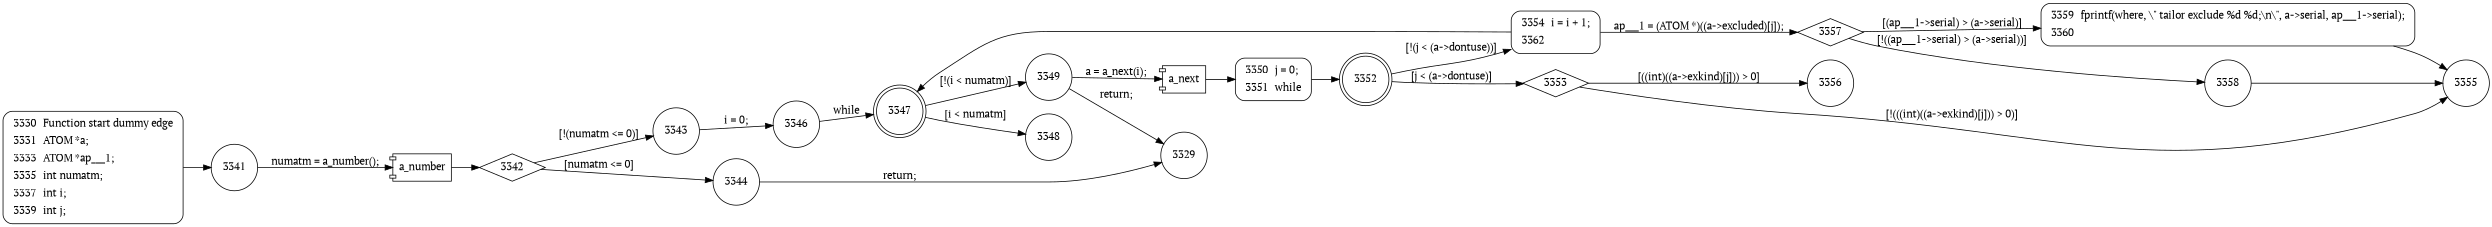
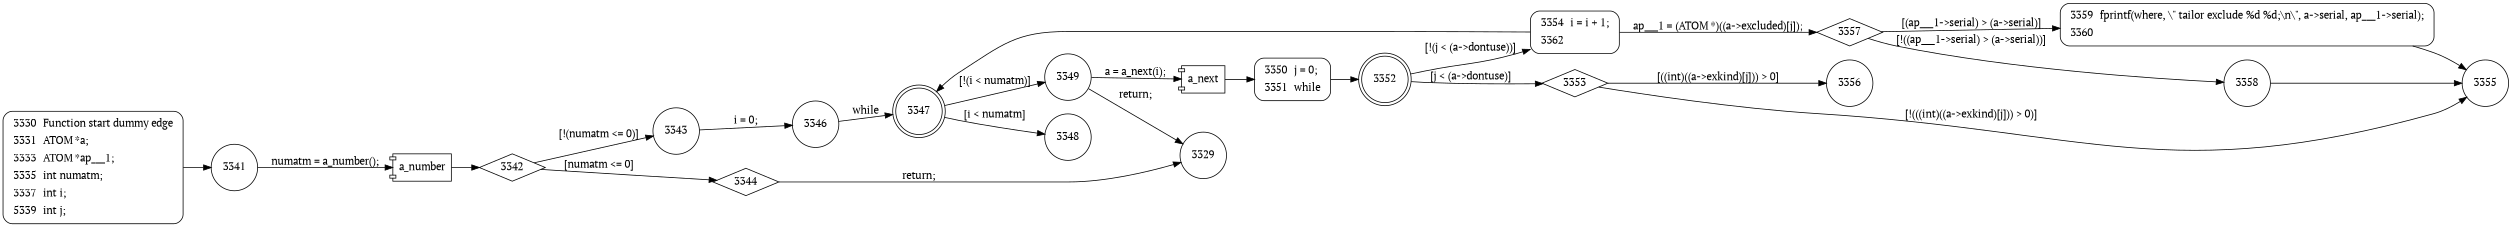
(736, 182) -> (746, 182)
(25, 211) -> (25, 211)
